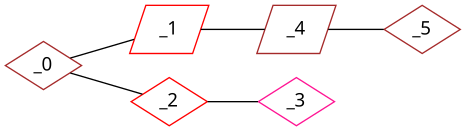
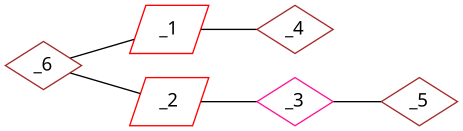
(296, 29) -> (295, 29)
(356, 29) -> (357, 102)
(43, 66) -> (43, 66)
(169, 102) -> (169, 102)
